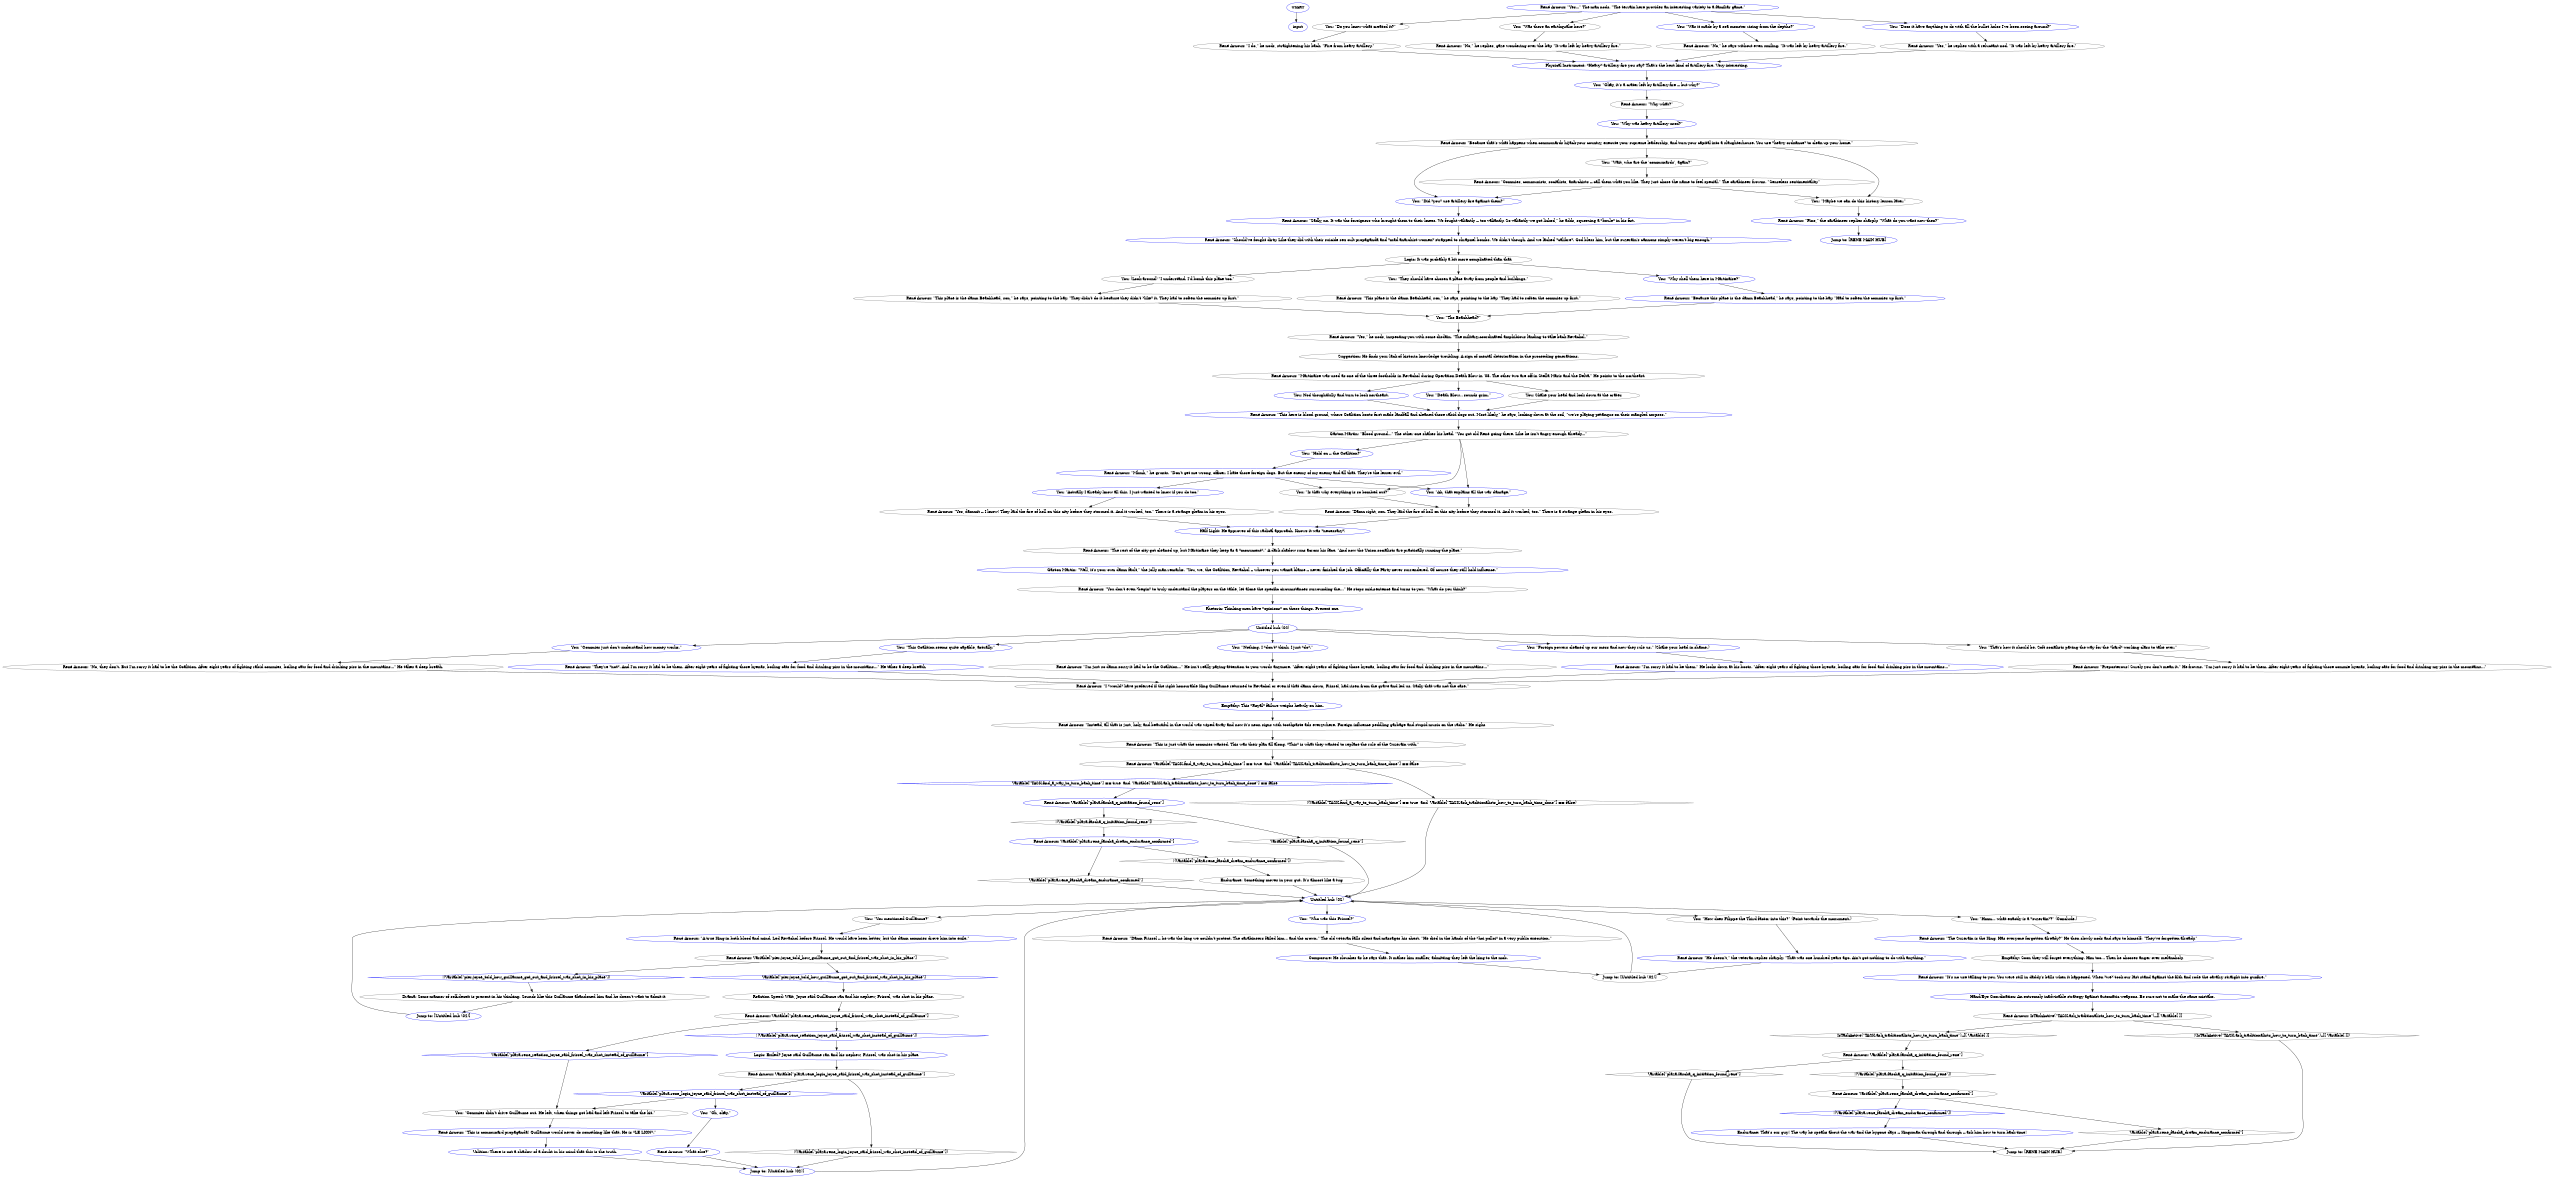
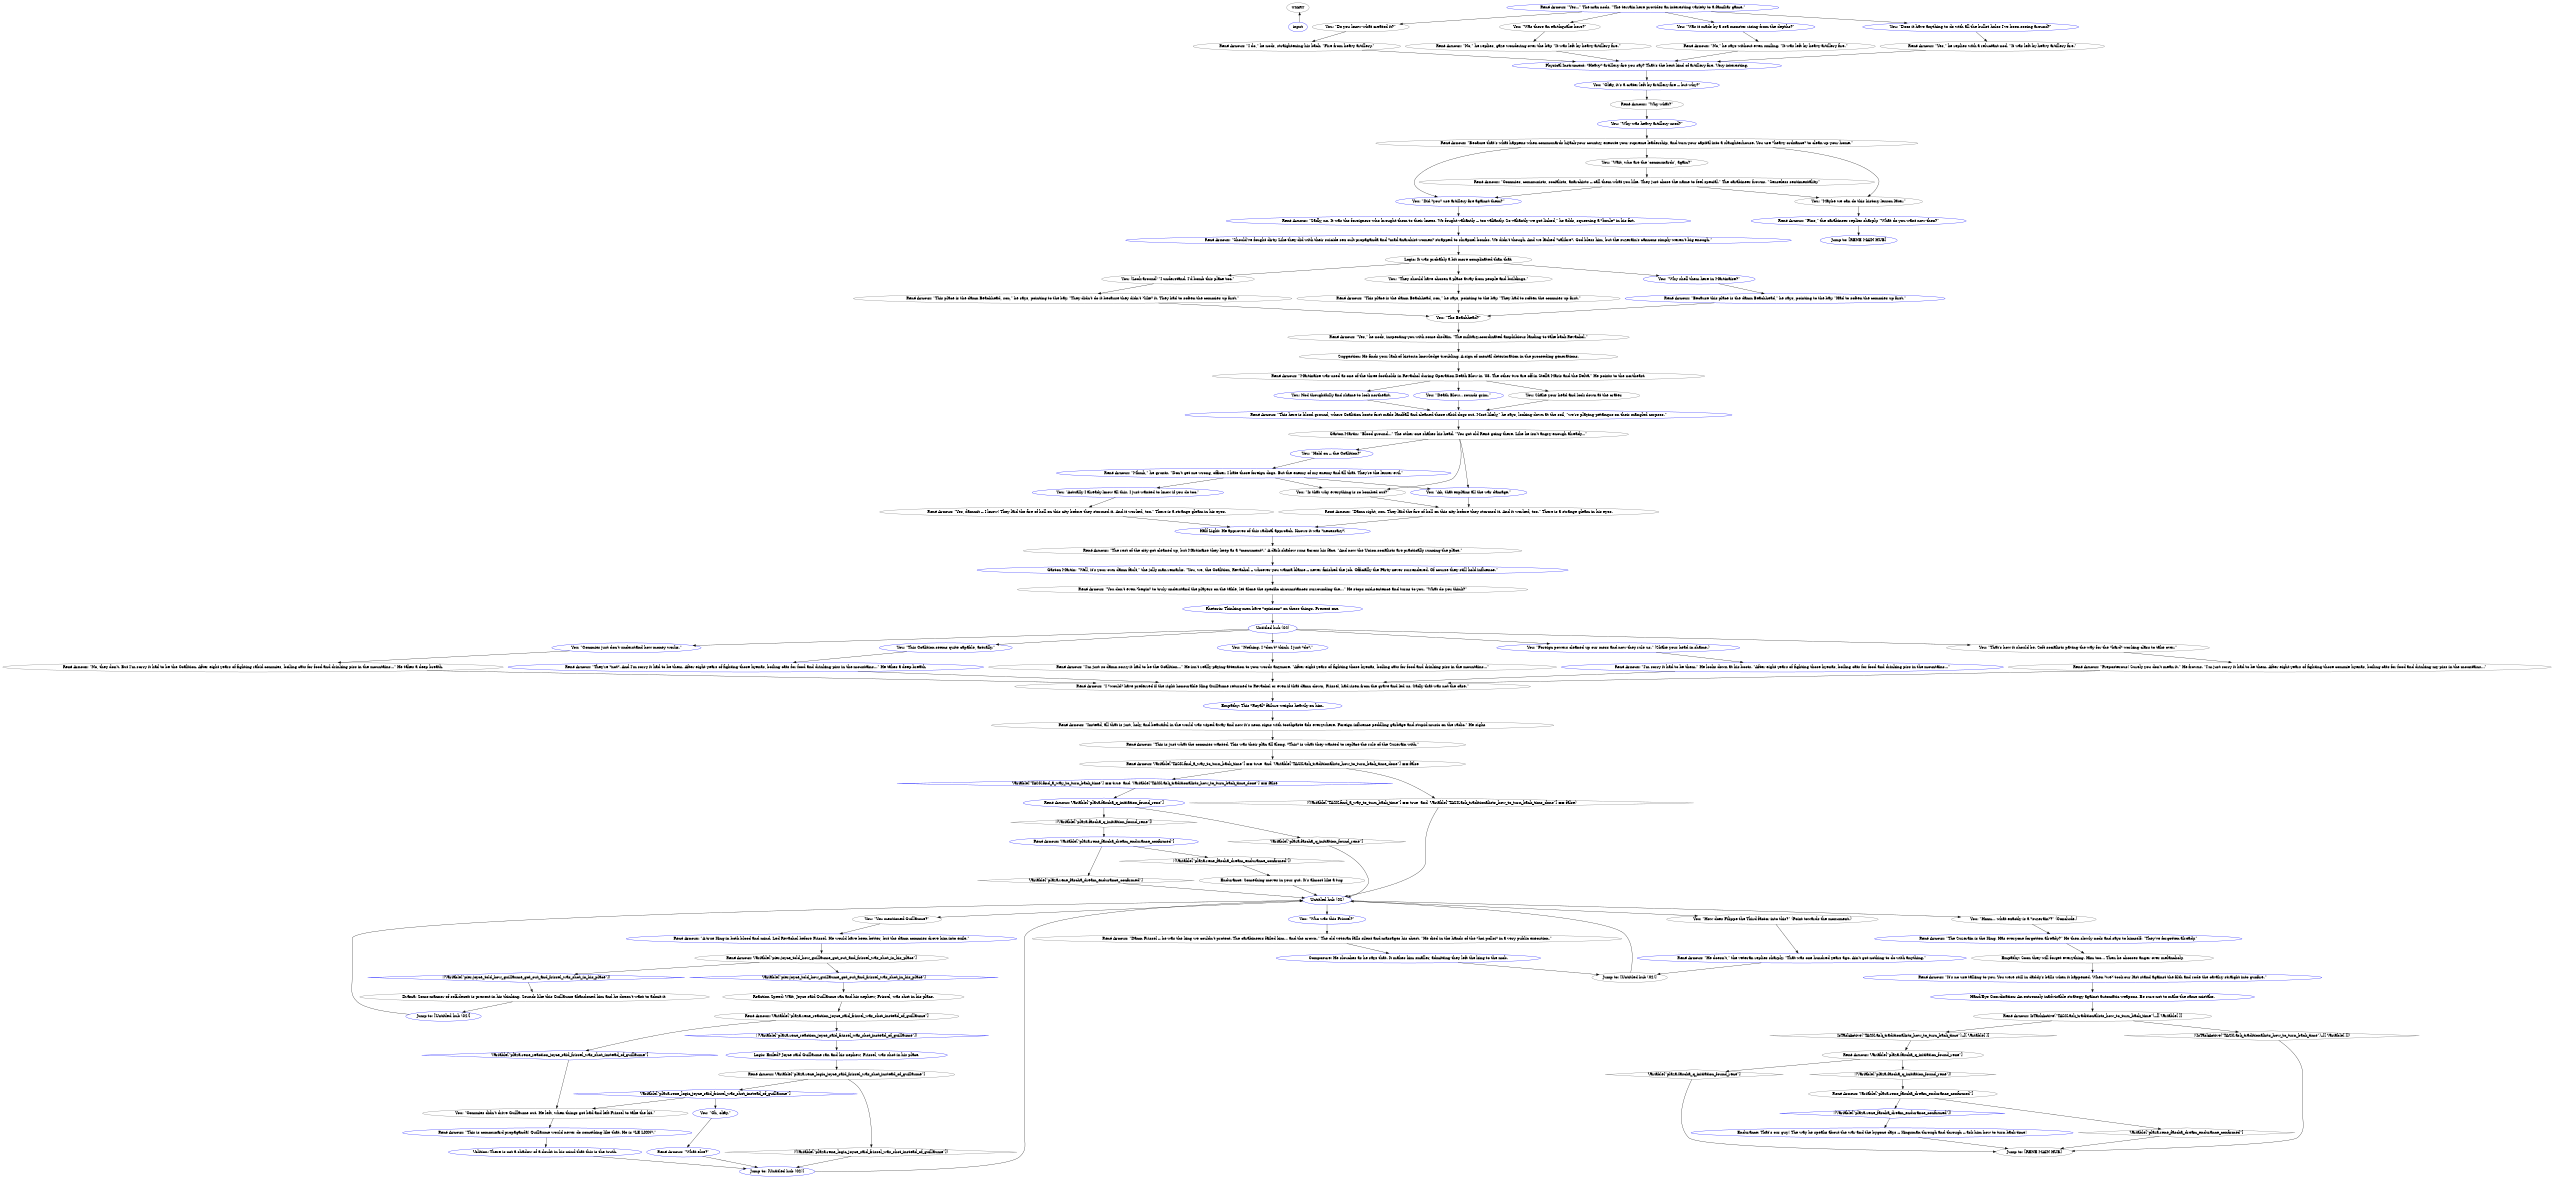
(1298, 8) -> (1298, 8)
(1296, 16) -> (1300, 19)
(1341, 396) -> (1341, 396)
